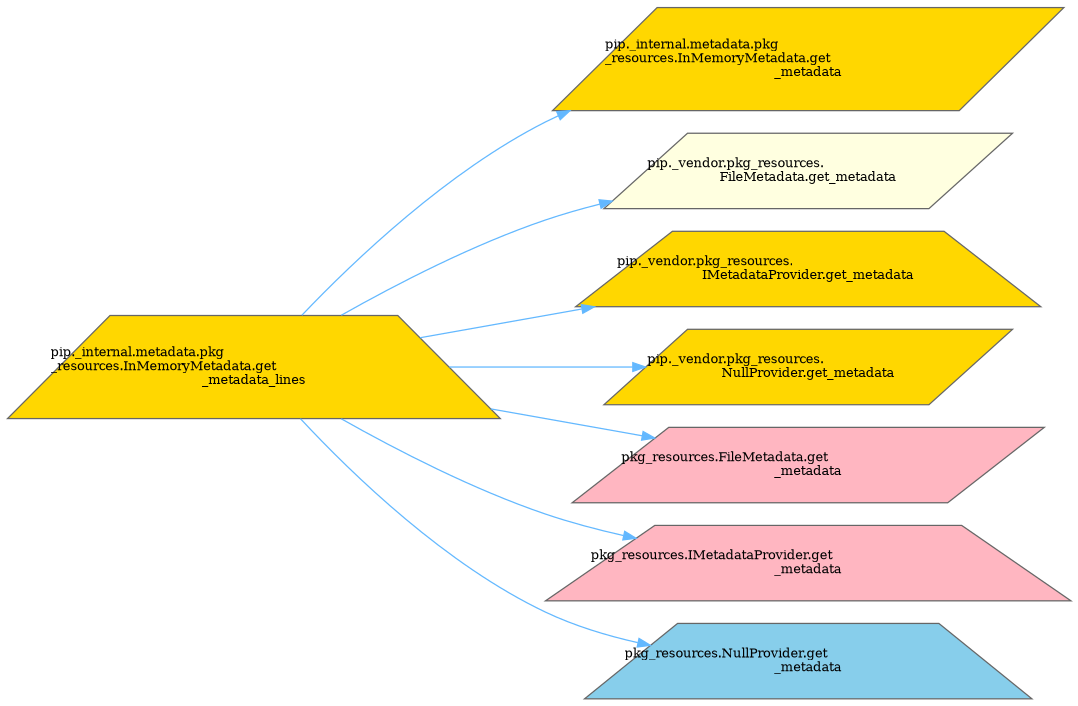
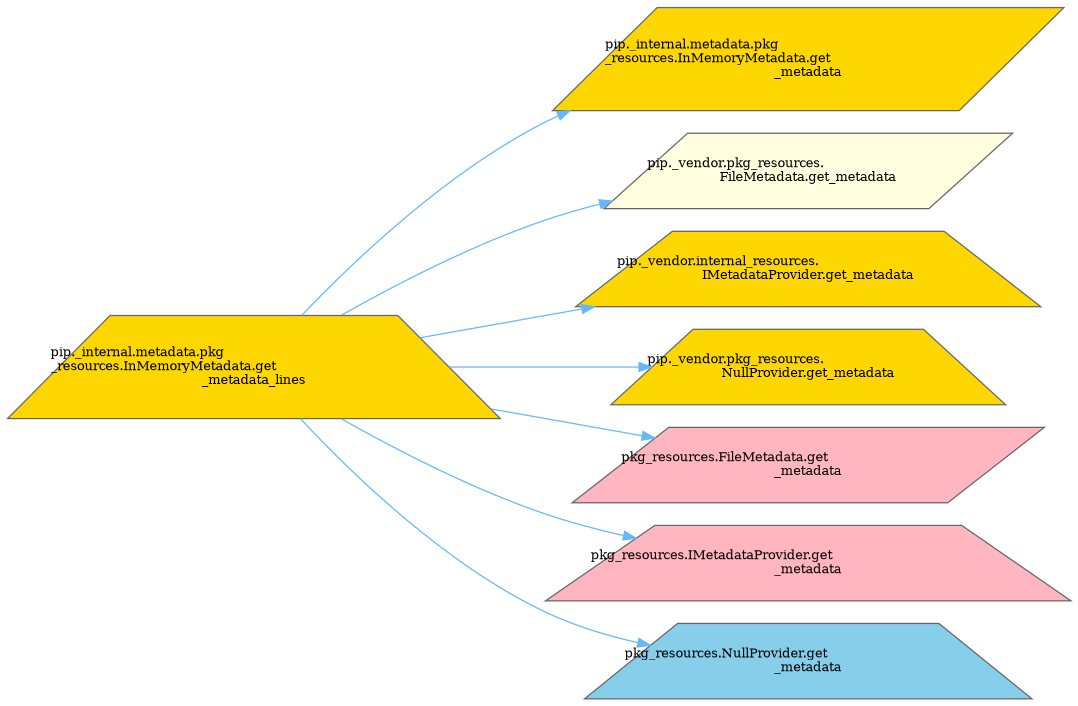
(808, 269) -> (808, 269)
(808, 367) -> (808, 367)
